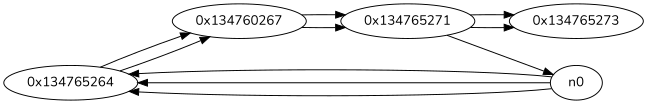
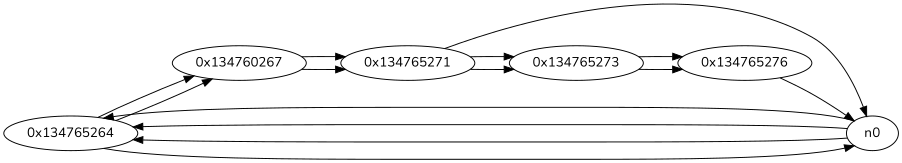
none -> (745, 63)
none -> (474, 159)
